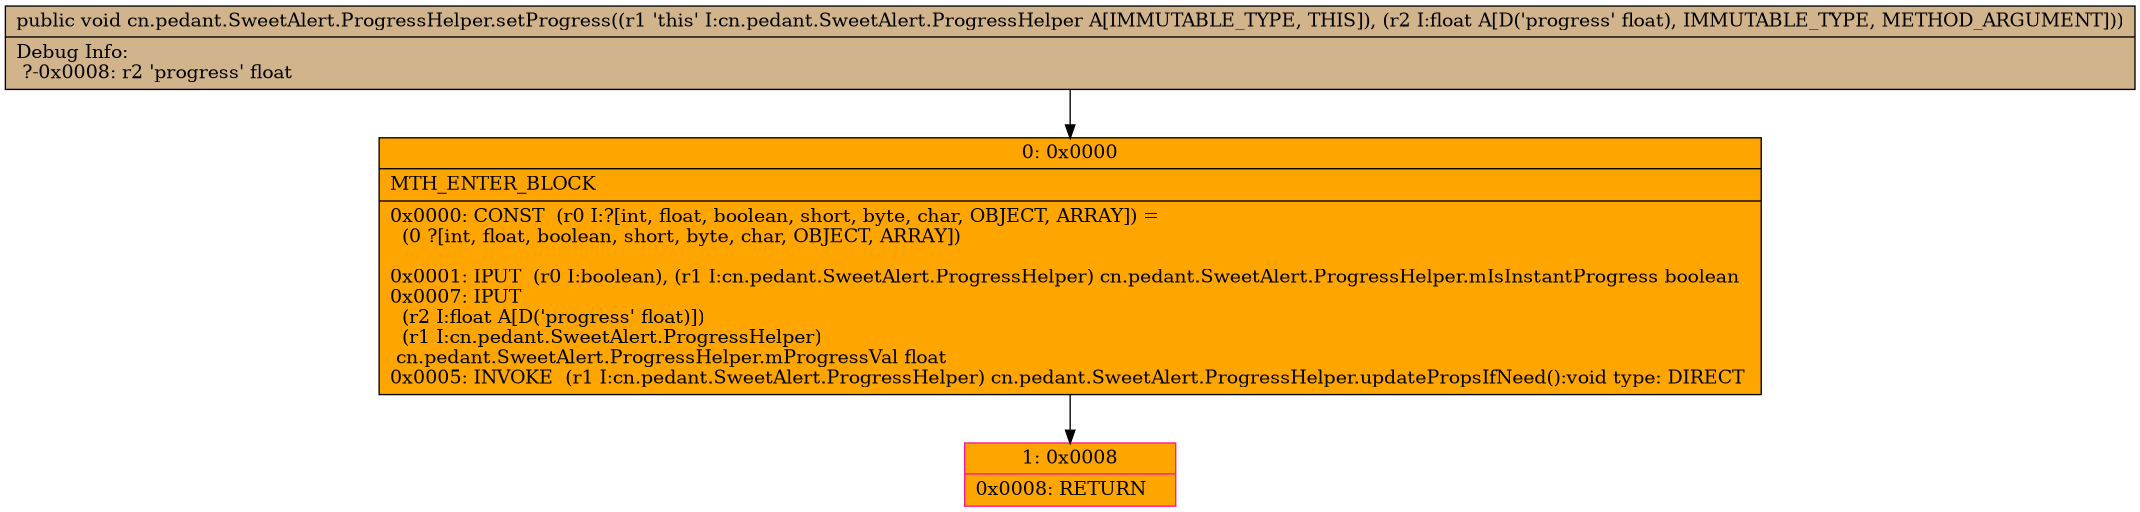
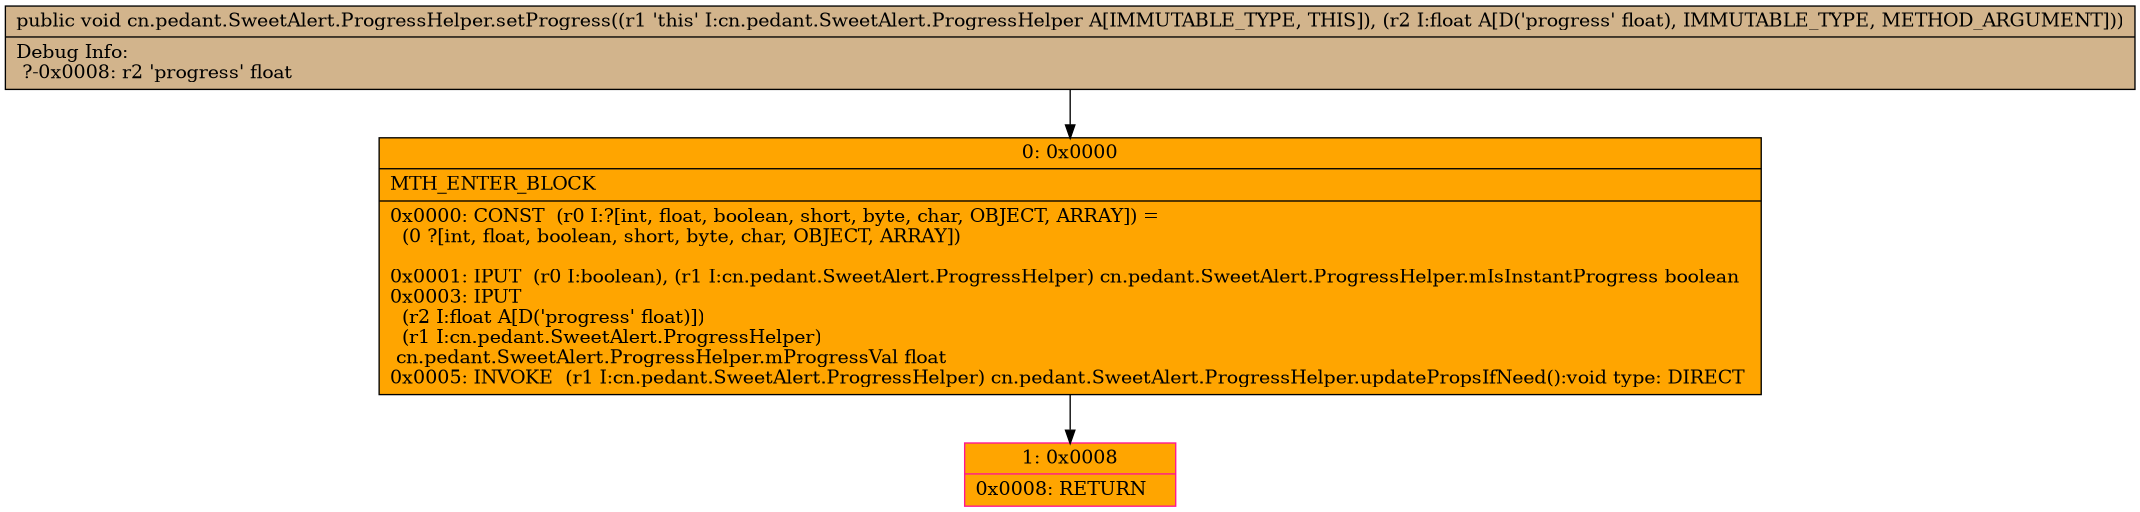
(462, 297) -> (462, 297)
